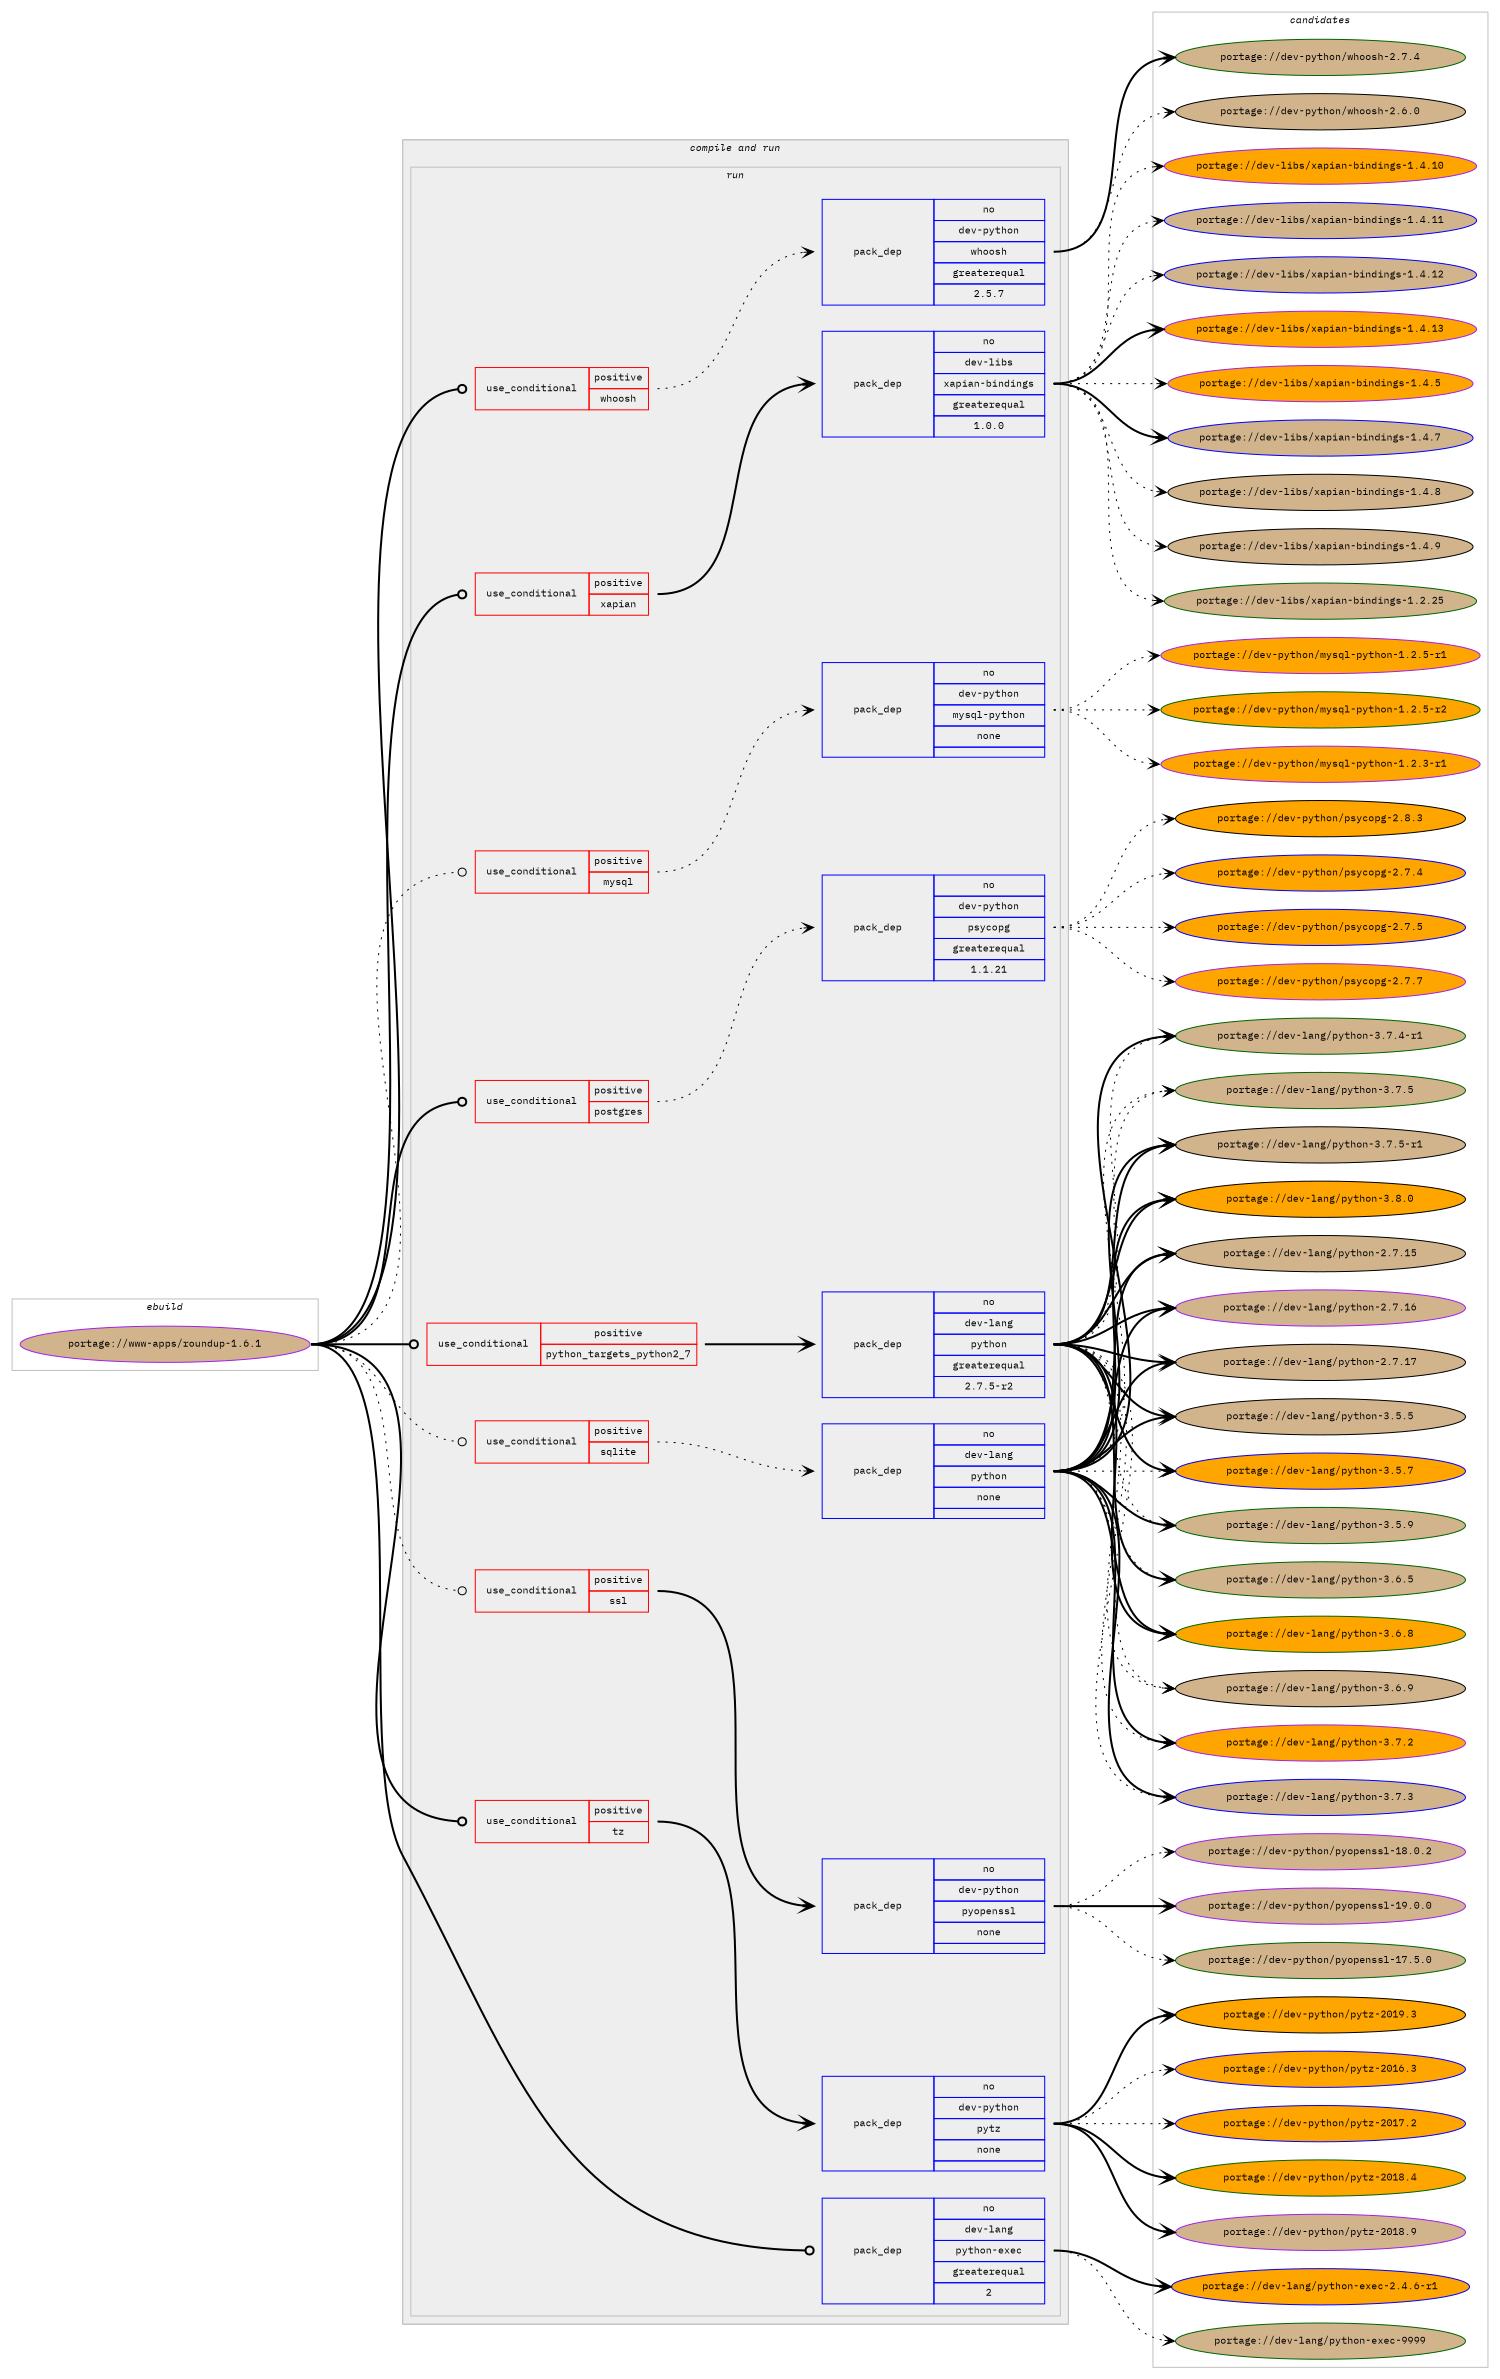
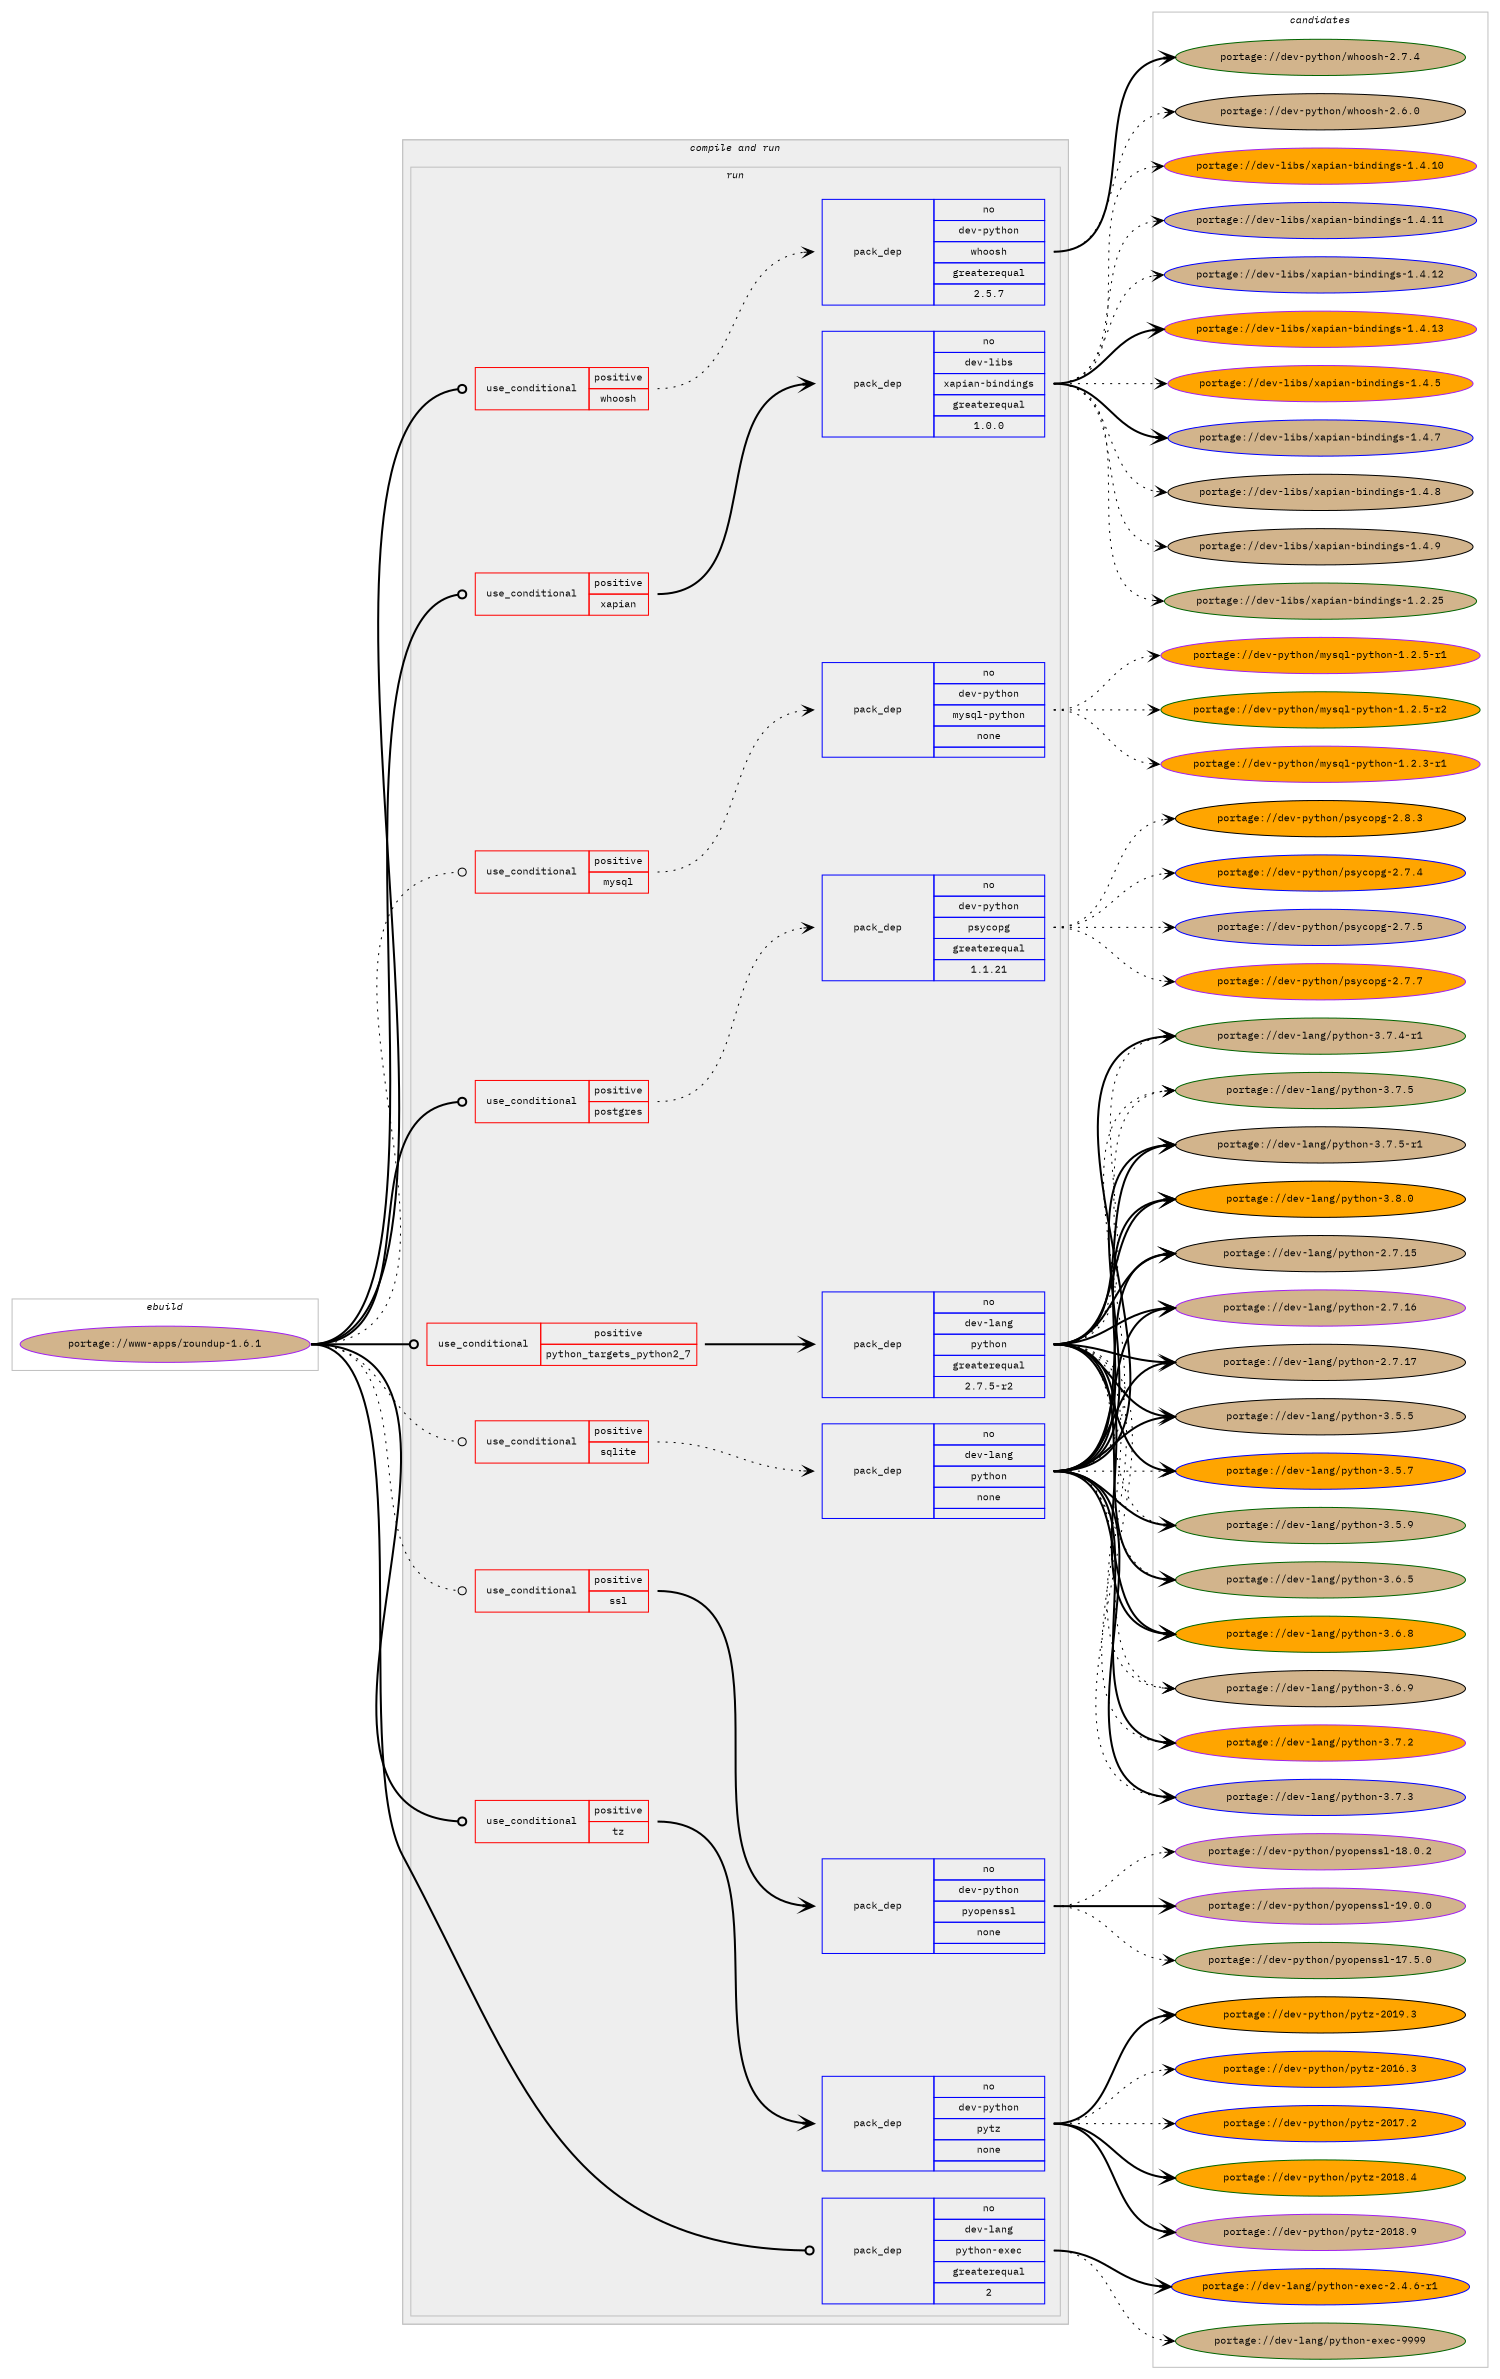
(1321, 927) -> (1321, 927)
